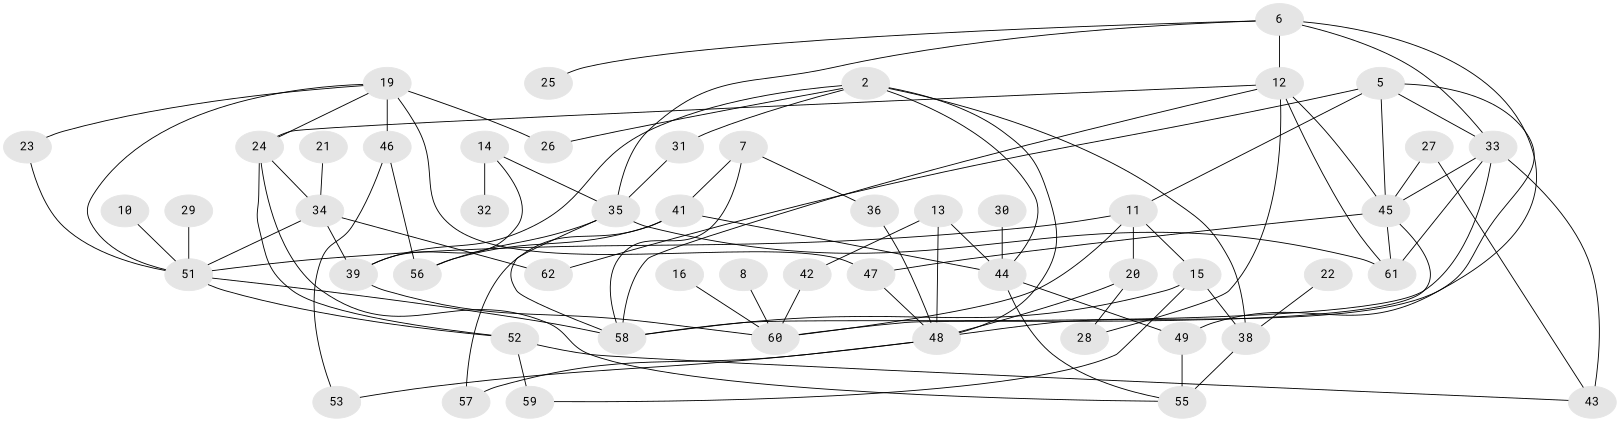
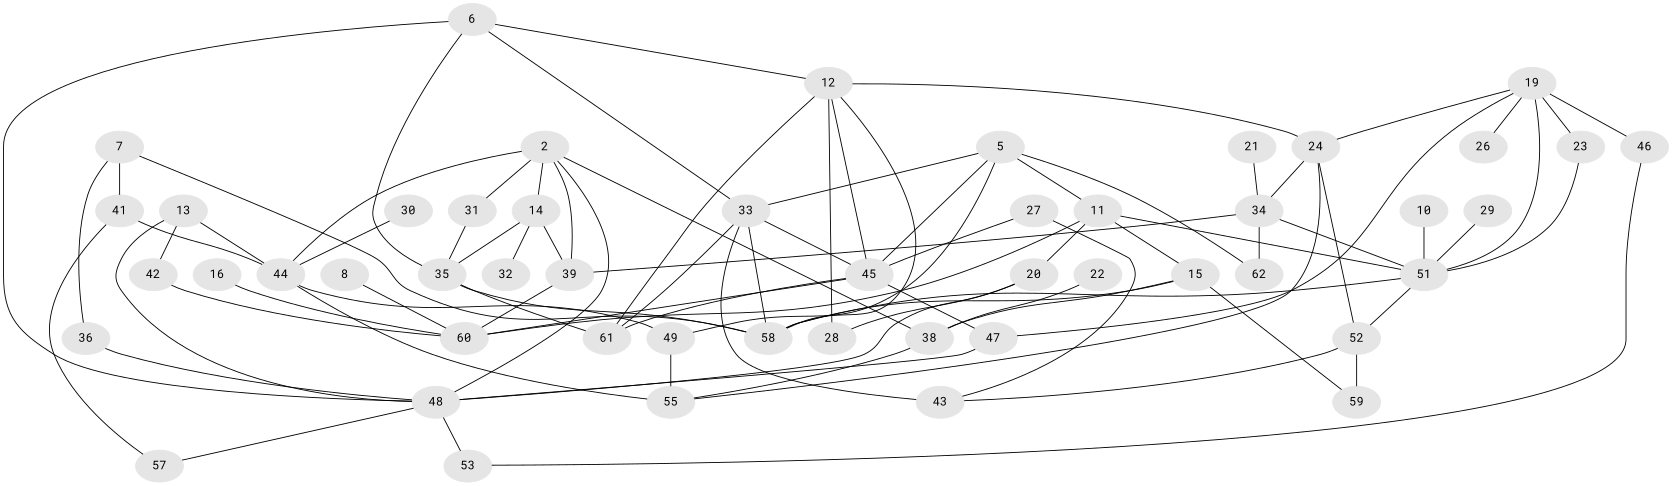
(549, 83) -> none
(645, 126) -> (541, 179)
(417, 275) -> none
